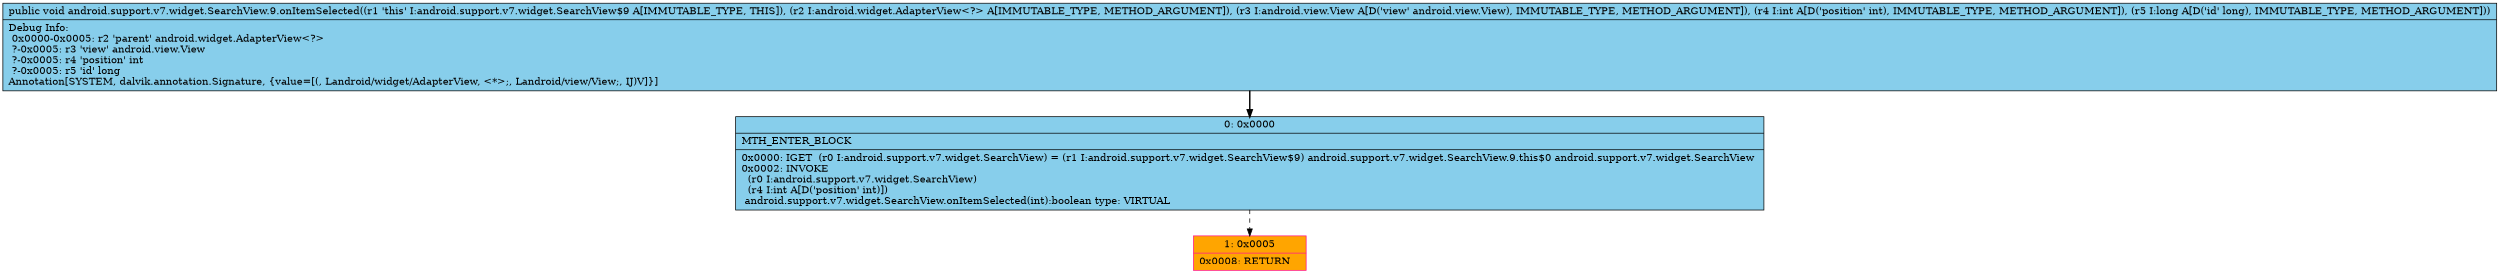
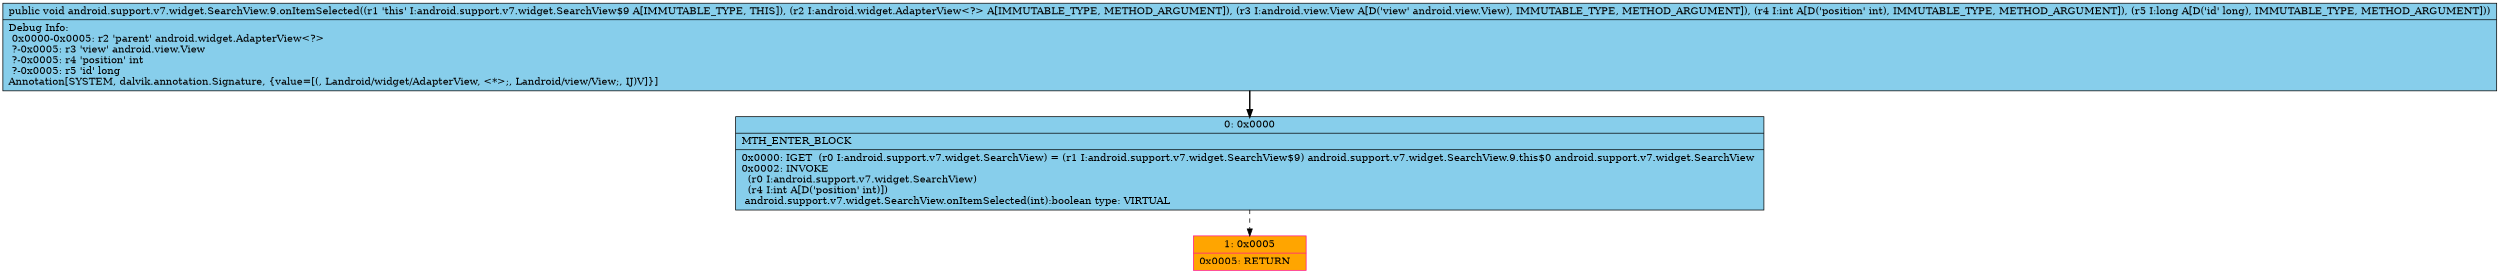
(1250, 261) -> (1250, 261)
